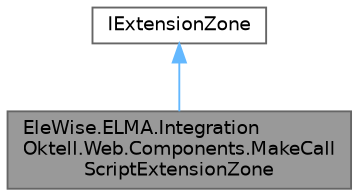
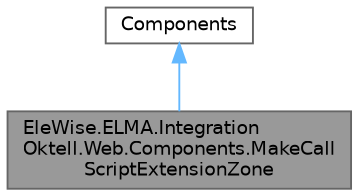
(179, 25) -> (179, 25)
